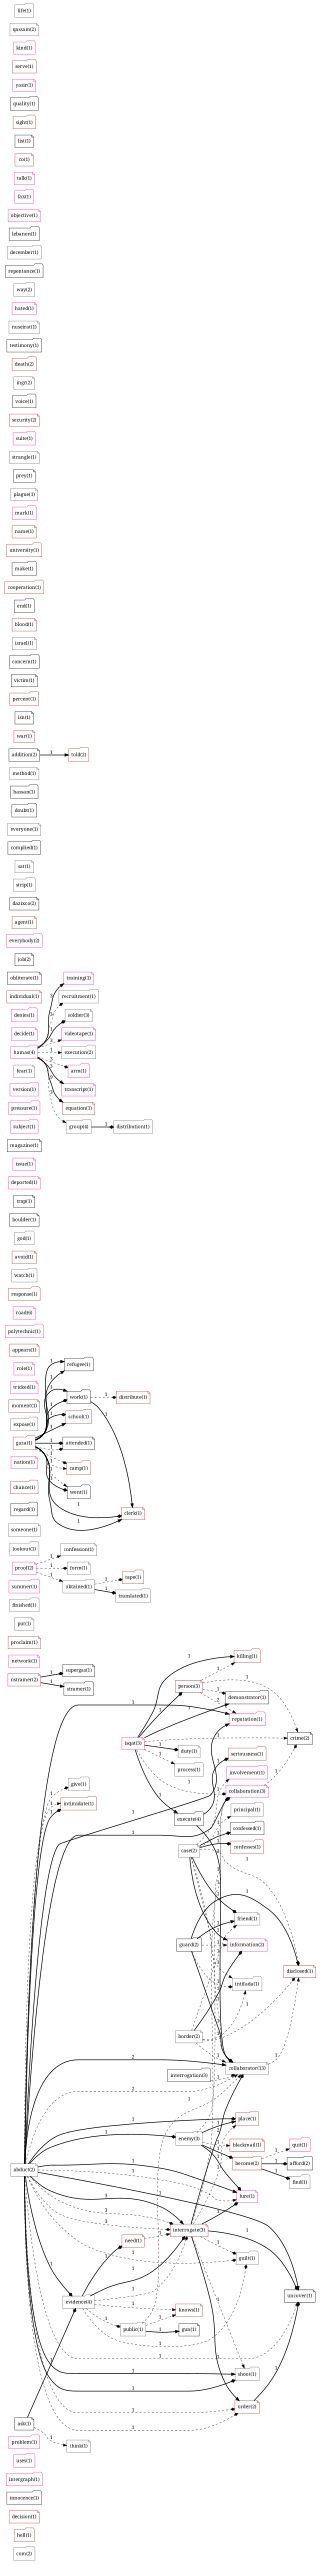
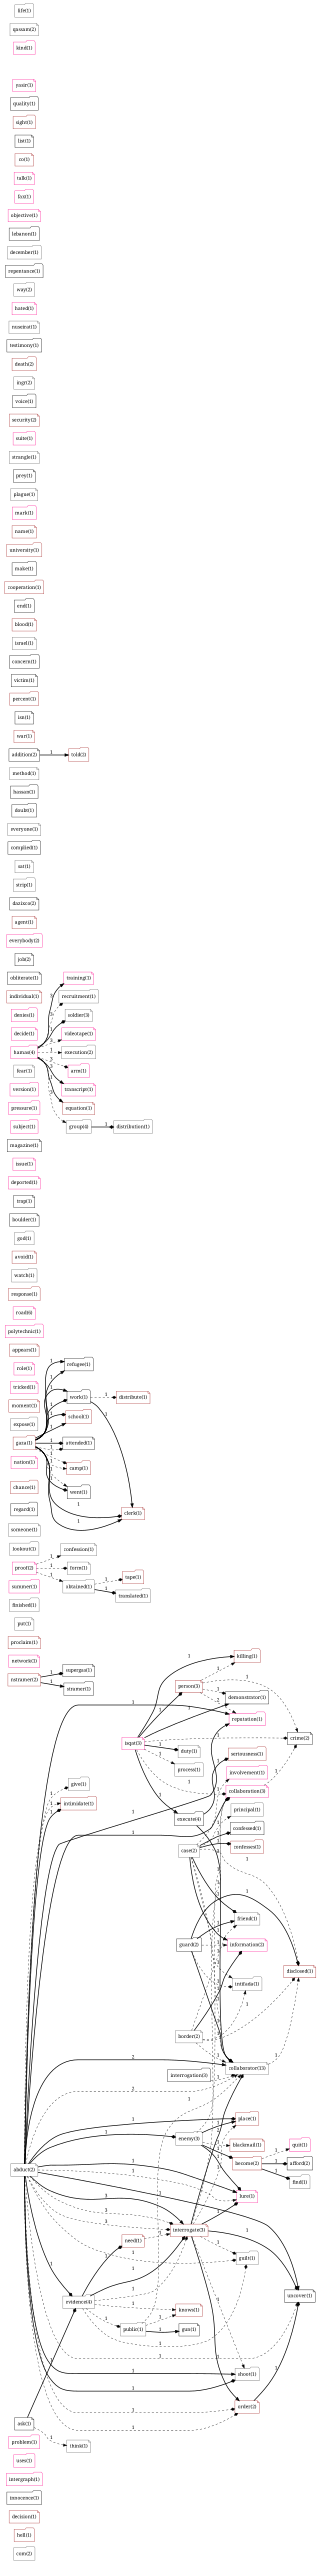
(24, 67) -> none
(51, 1078) -> (51, 1078)
(211, 1738) -> (211, 1738)
